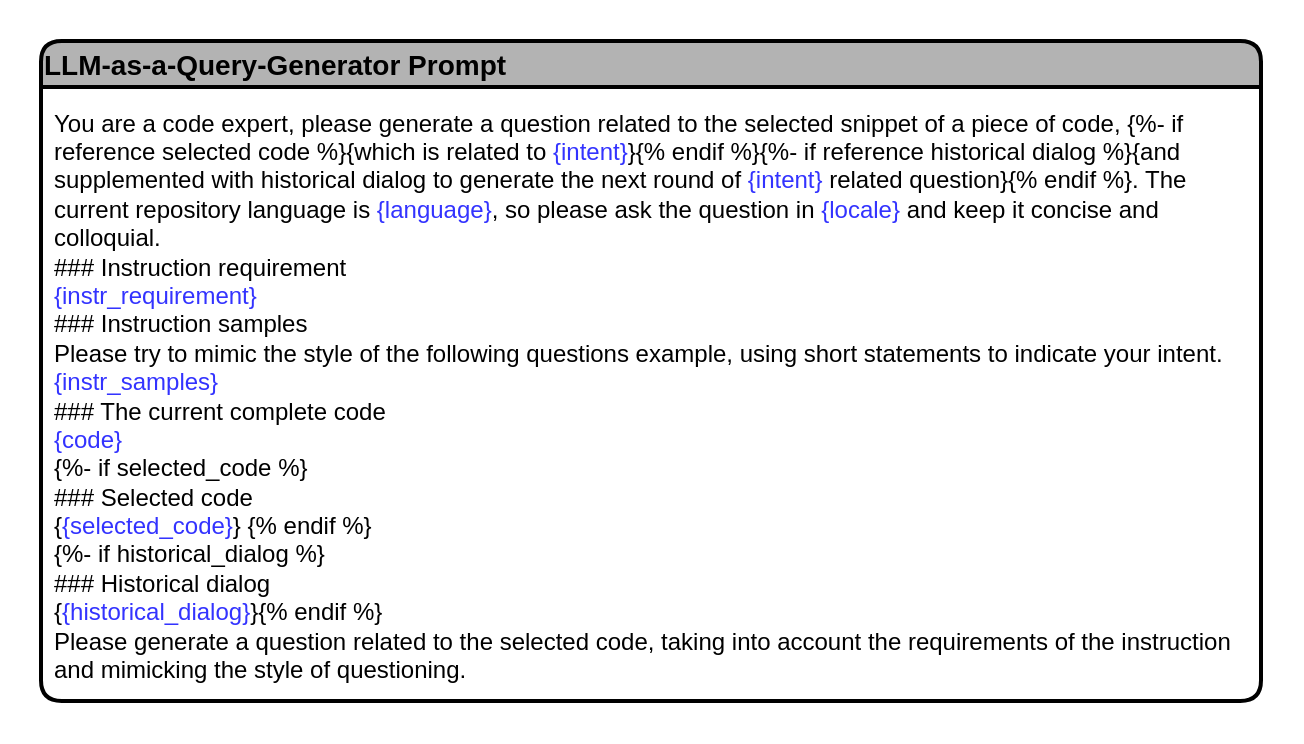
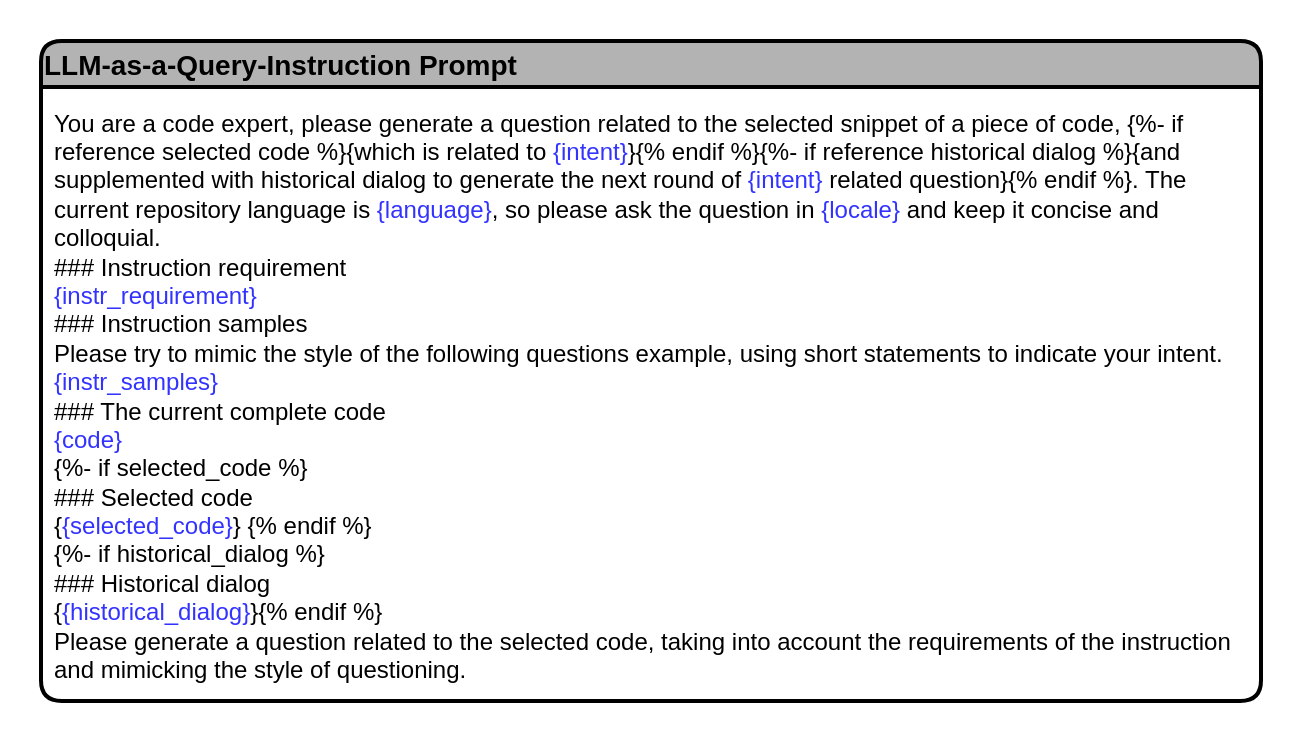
(283, 66) -> (295, 66)
